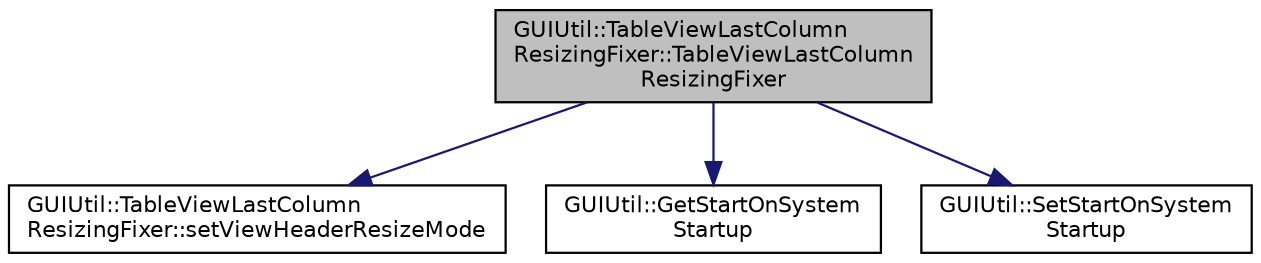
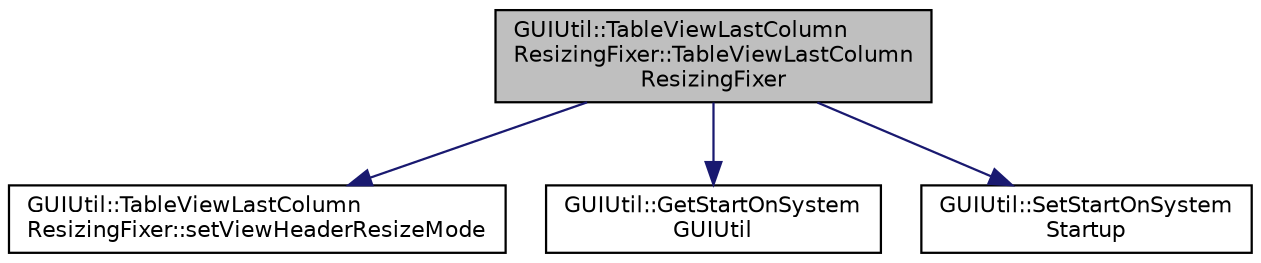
(713, 219) -> (713, 219)
